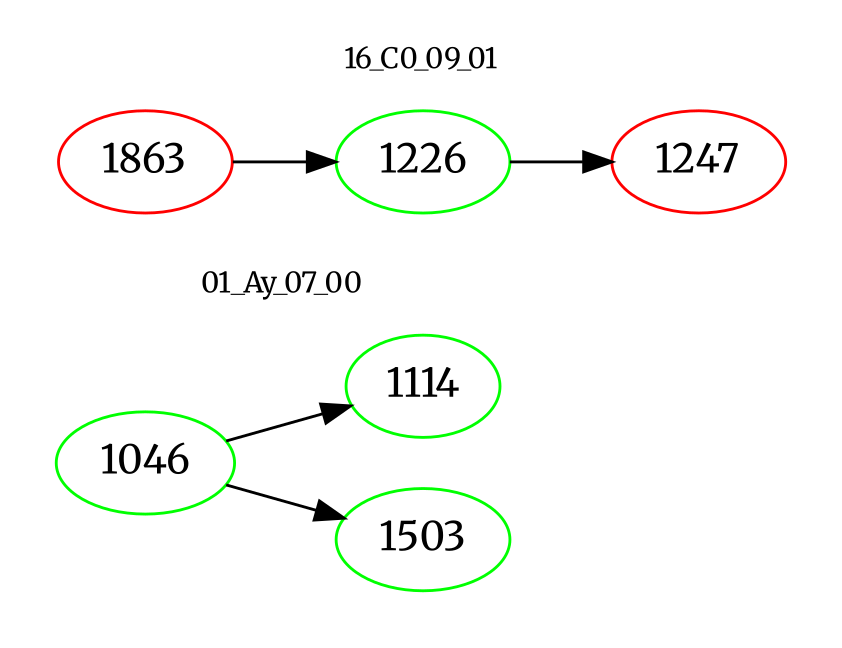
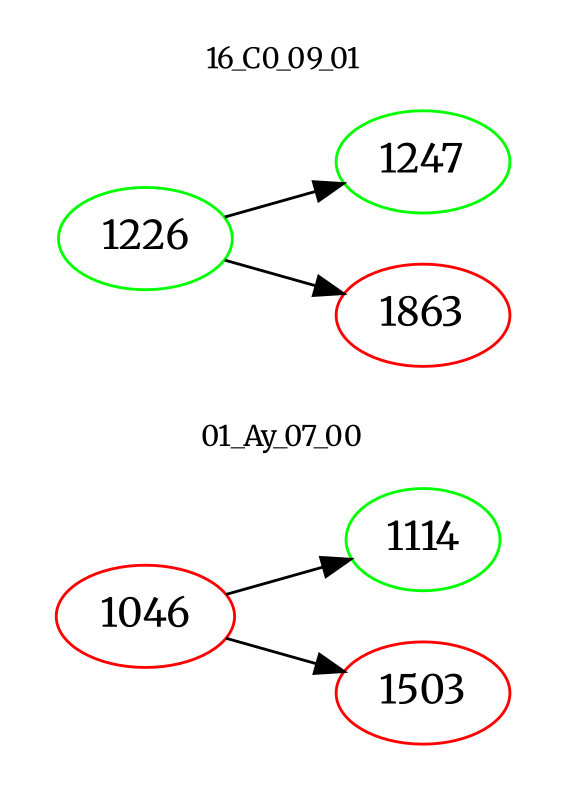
(270, 162) -> (270, 273)
(699, 162) -> (423, 162)
(145, 463) -> (145, 616)
(423, 540) -> (423, 693)
